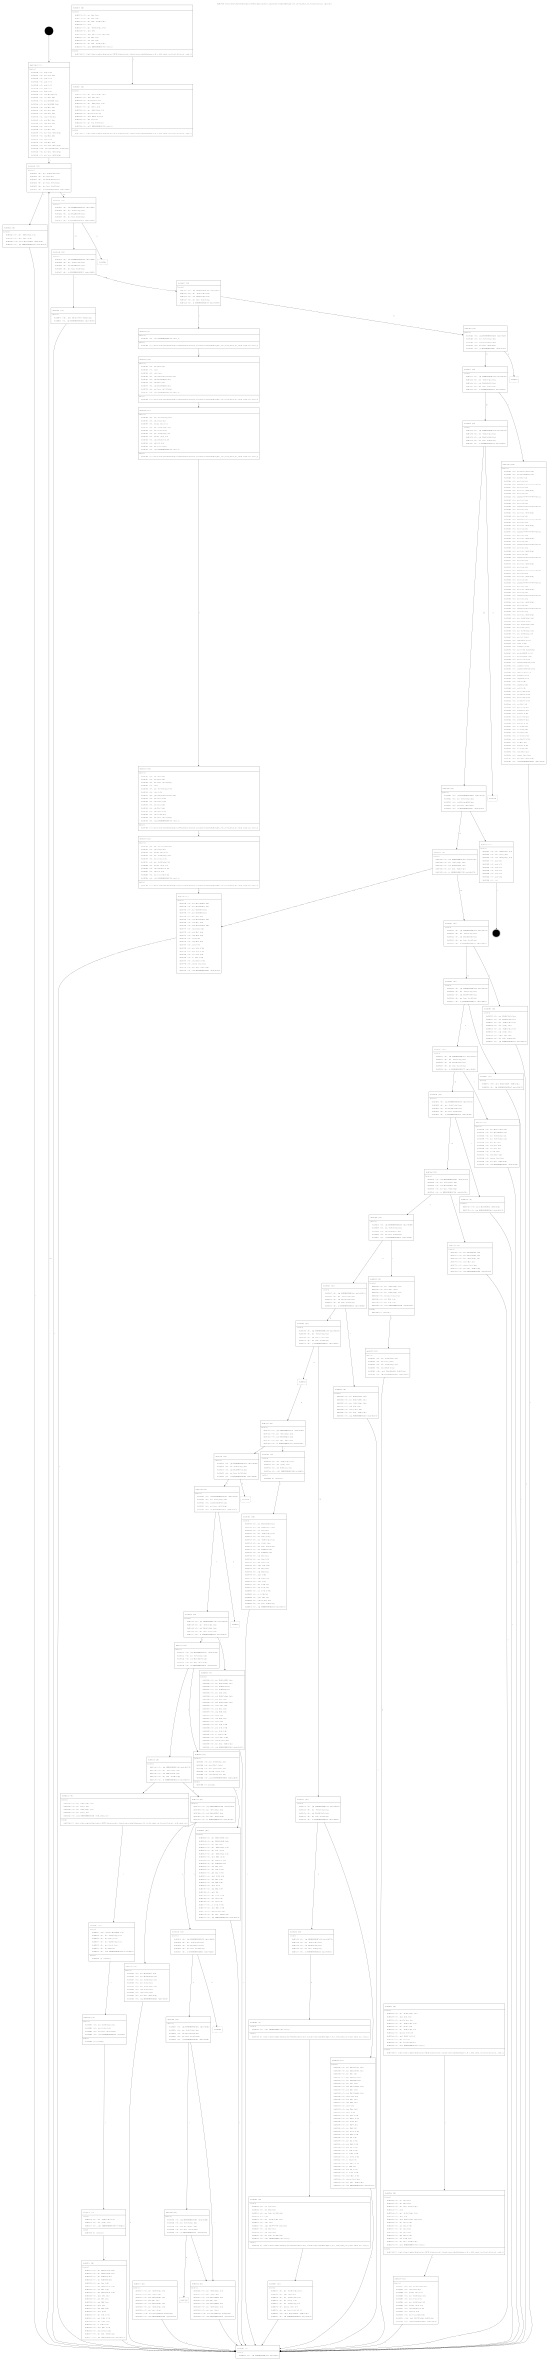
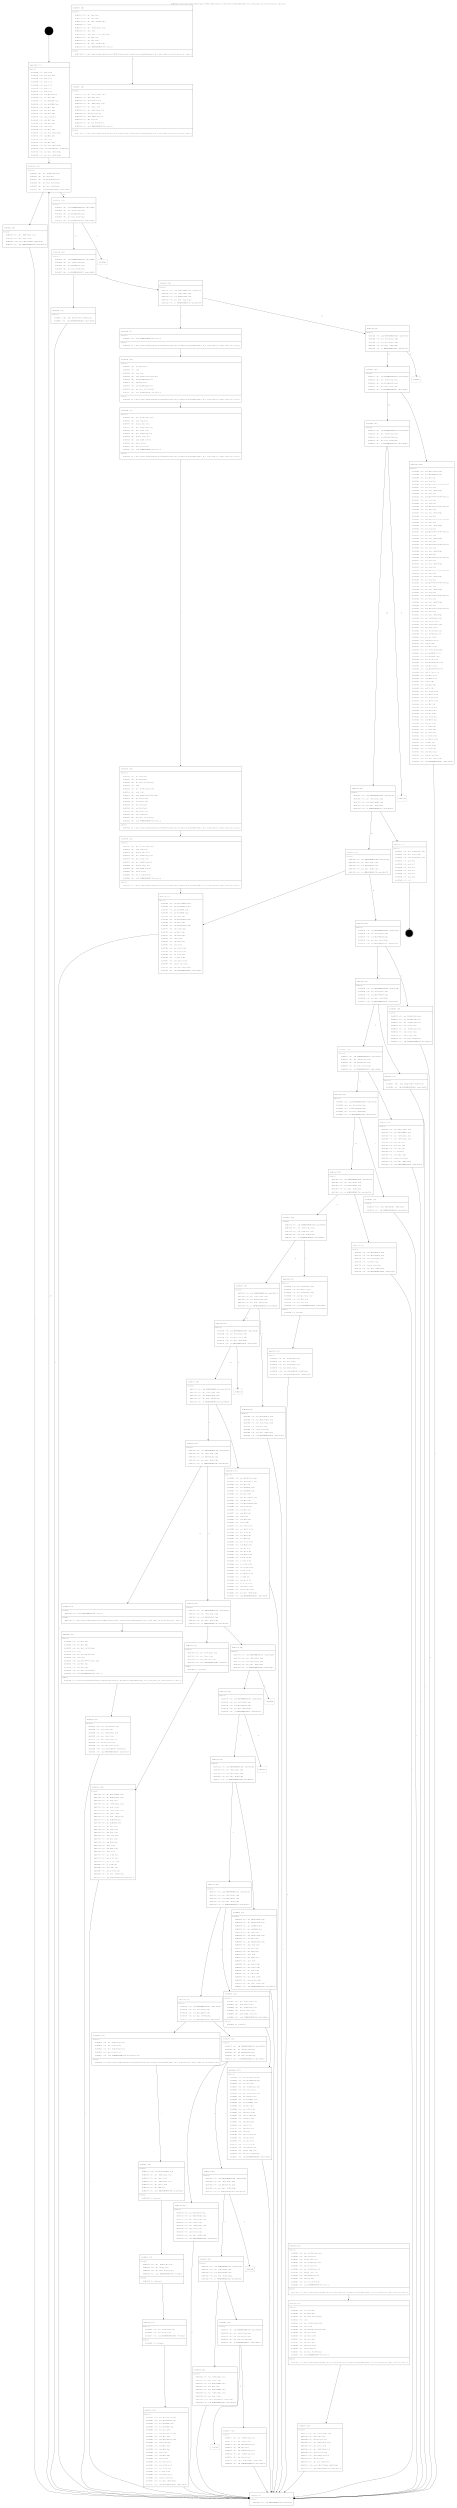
(295, 1402) -> (208, 1533)
(199, 2258) -> (243, 2386)
